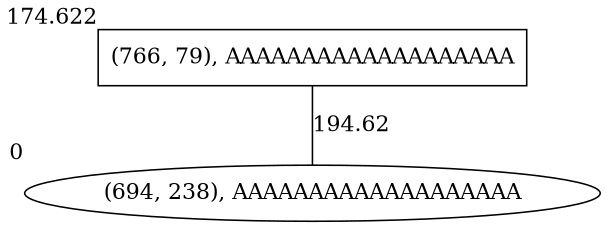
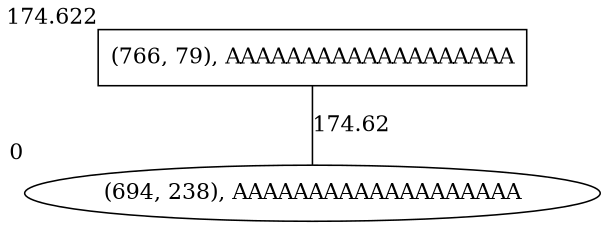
(351, 125) -> (351, 125)
